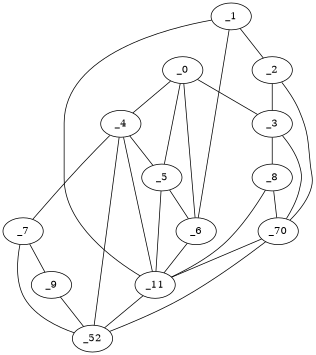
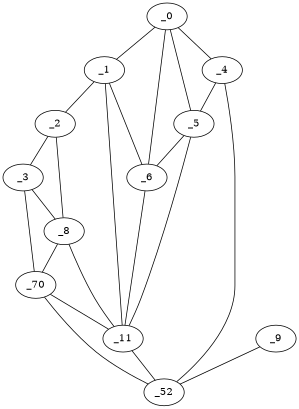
(227, 97) -> (136, 43)
(309, 151) -> (60, 177)
(138, 204) -> none
(23, 231) -> none
